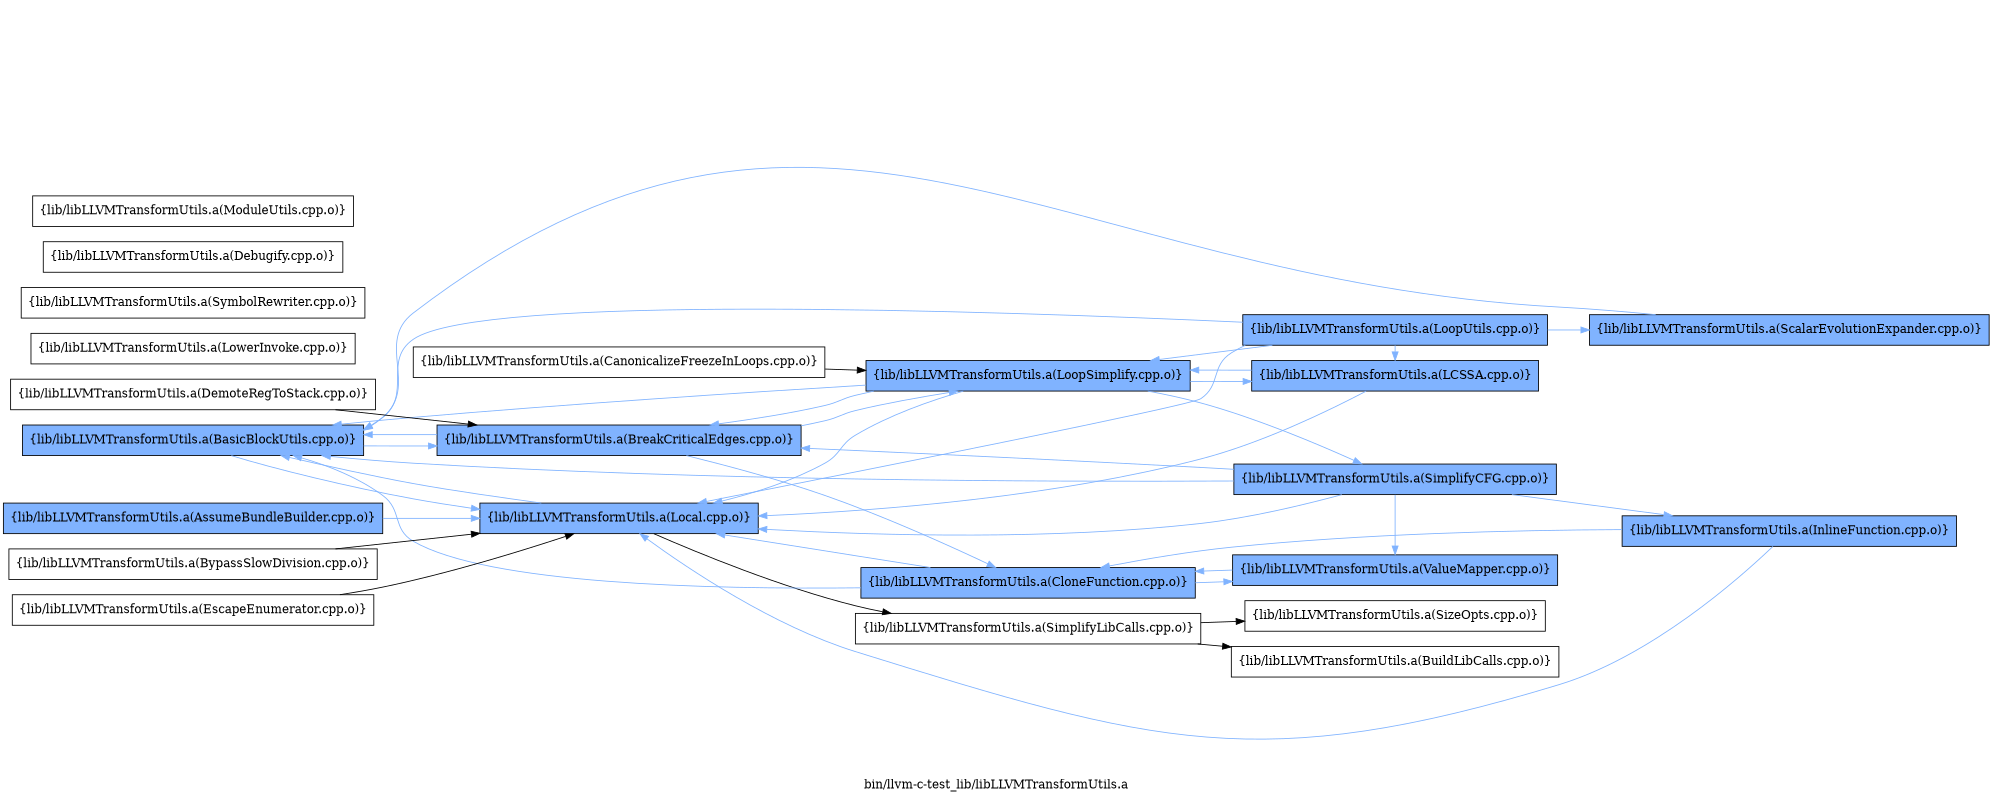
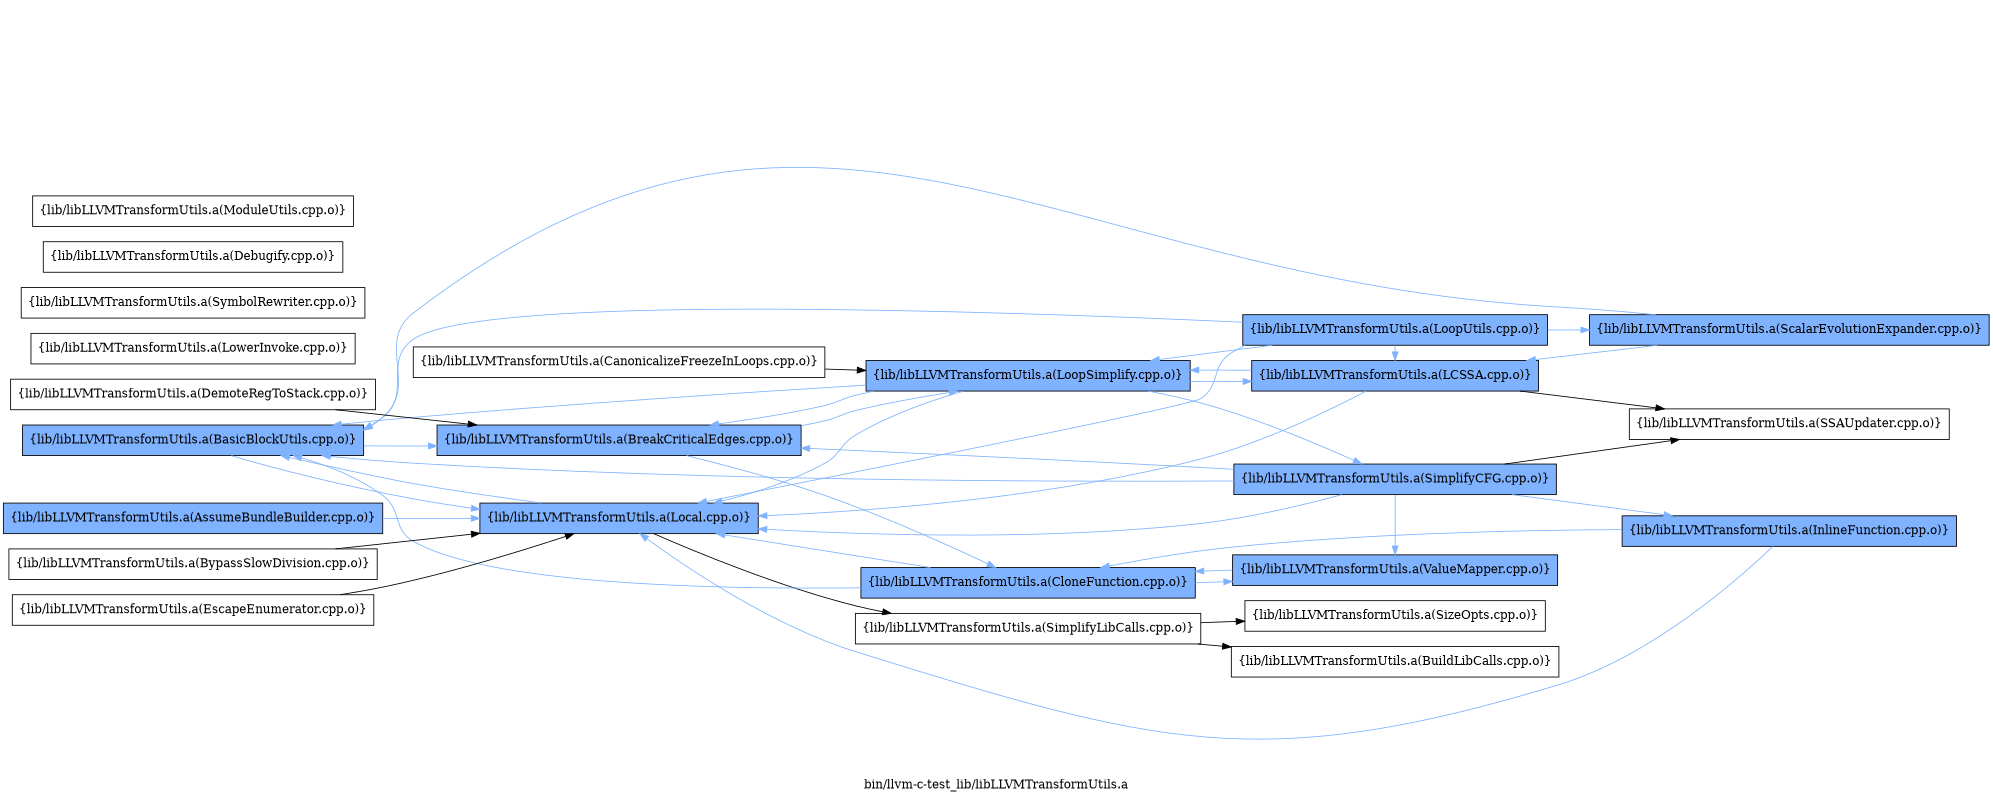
none -> (1597, 352)
none -> (1789, 424)
(405, 435) -> none
